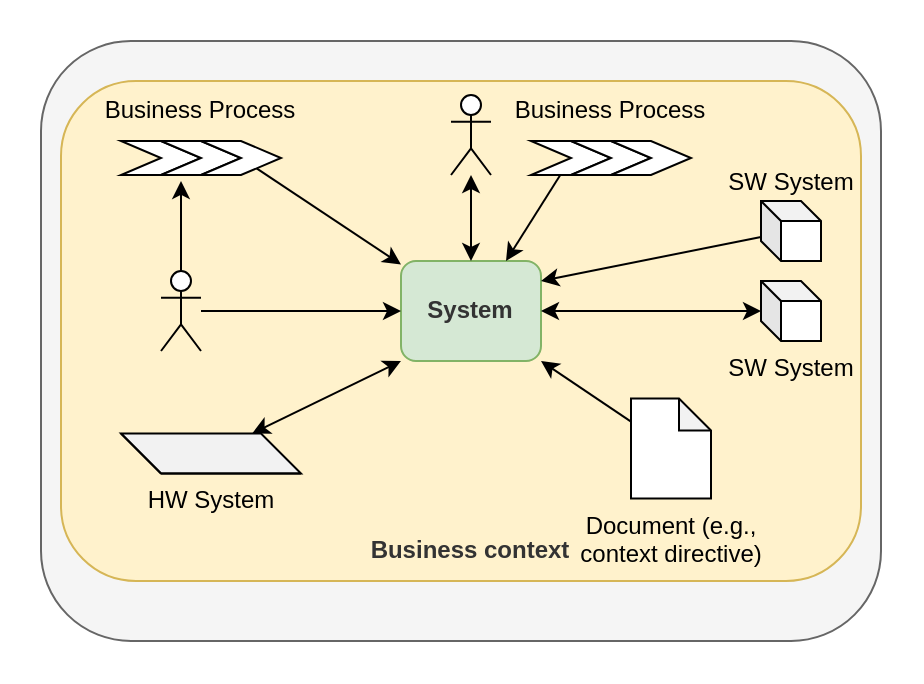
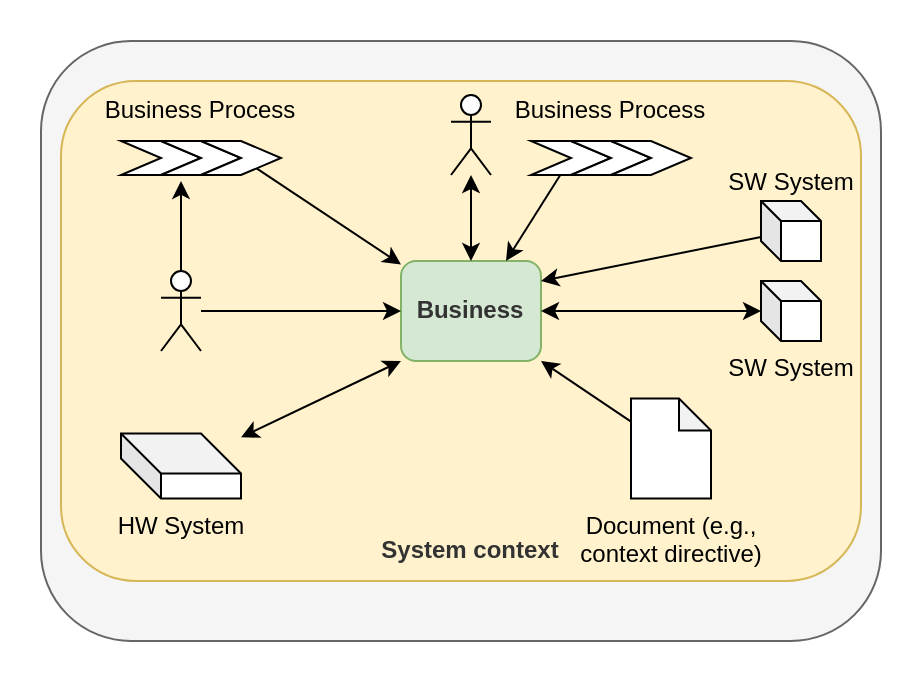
(471, 311) -> (471, 311)
(211, 454) -> (181, 466)
(471, 551) -> (471, 551)
